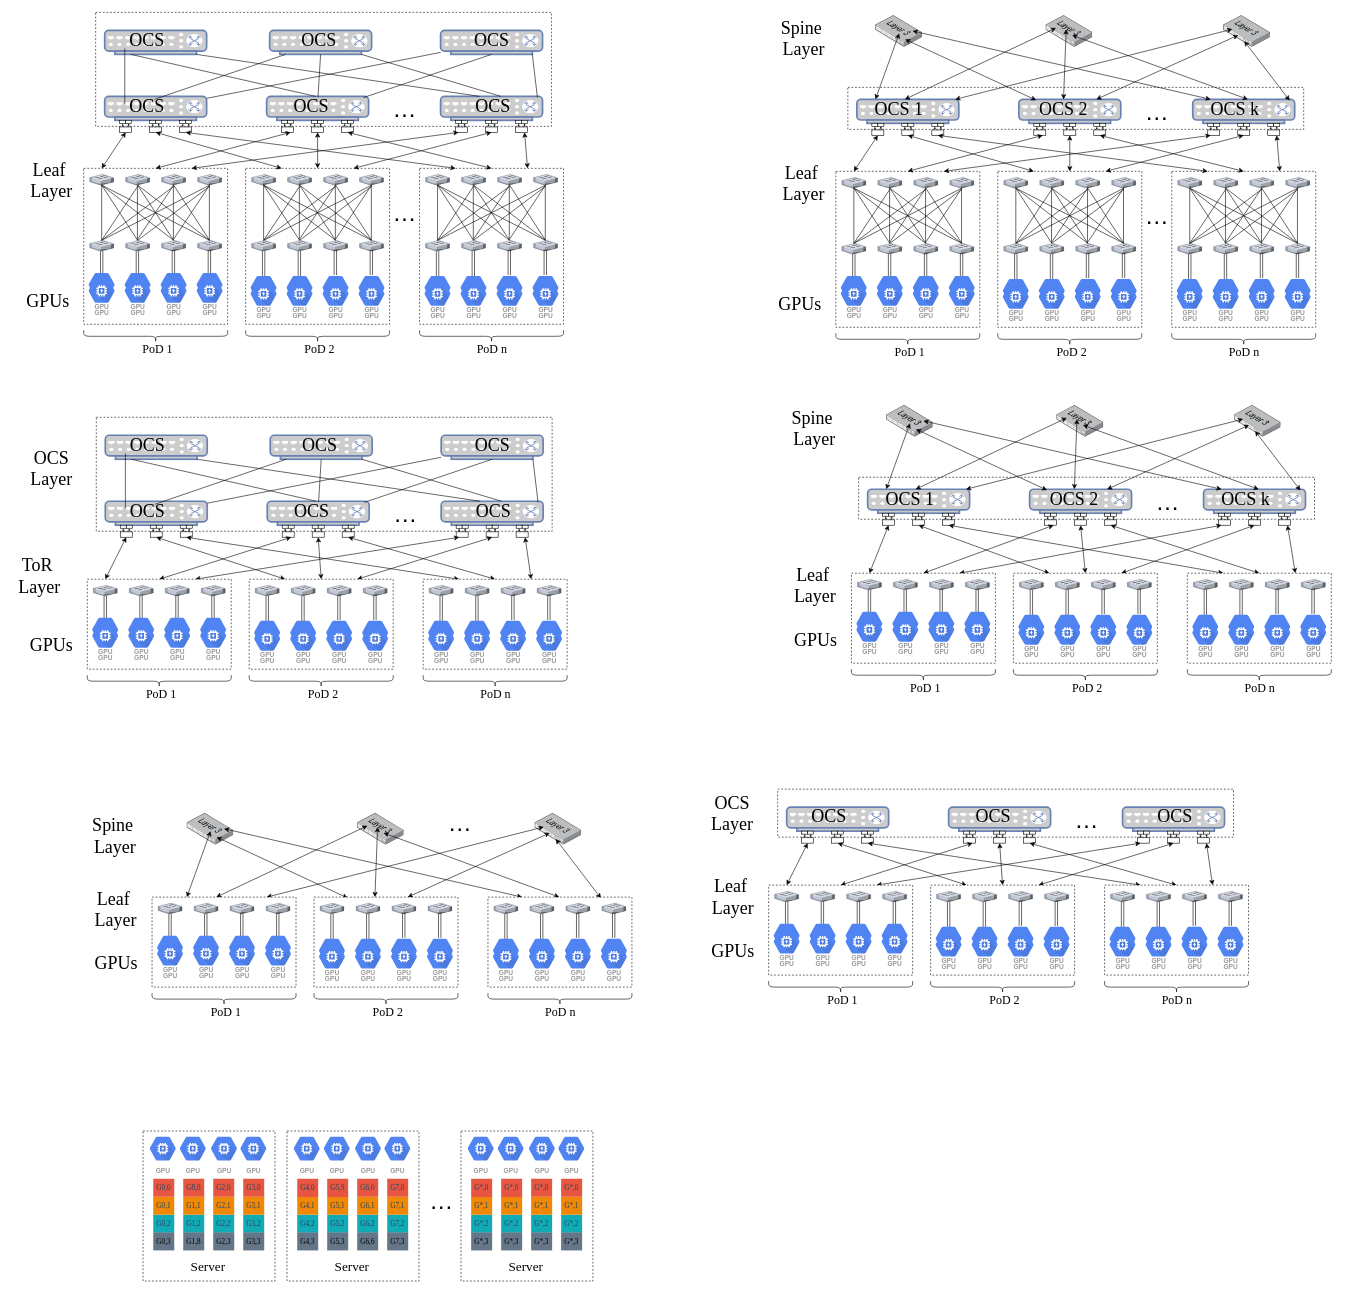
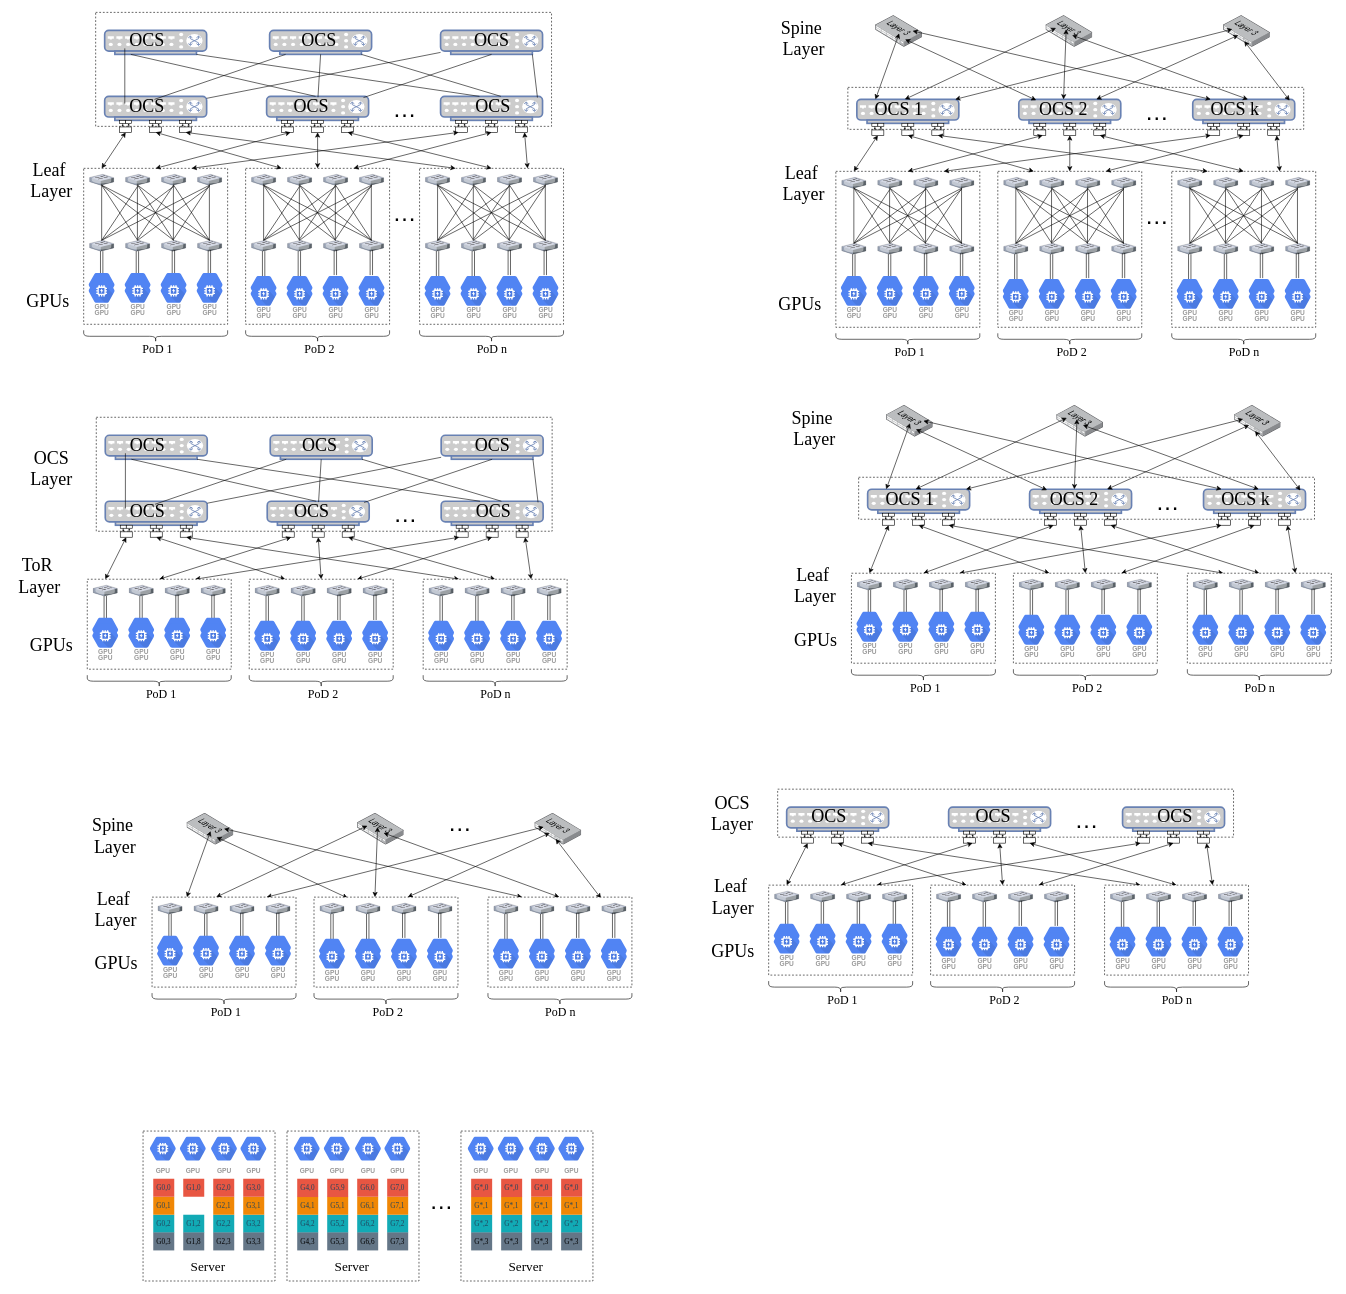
(194, 1188) -> (194, 1188)
(194, 1206) -> none
